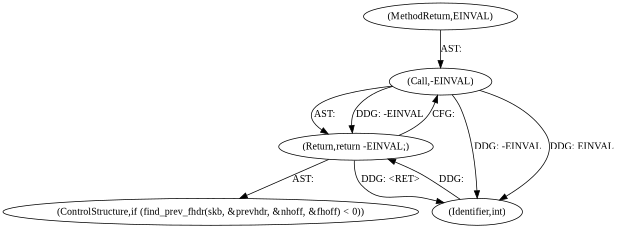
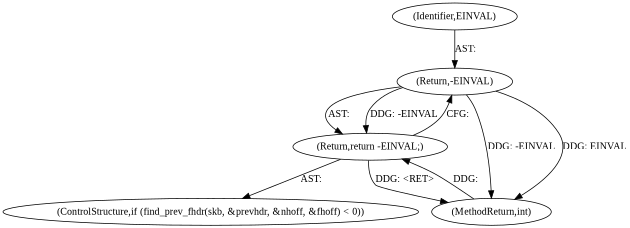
(441, 16) -> (455, 16)
(441, 82) -> (455, 82)
(477, 212) -> (491, 212)
